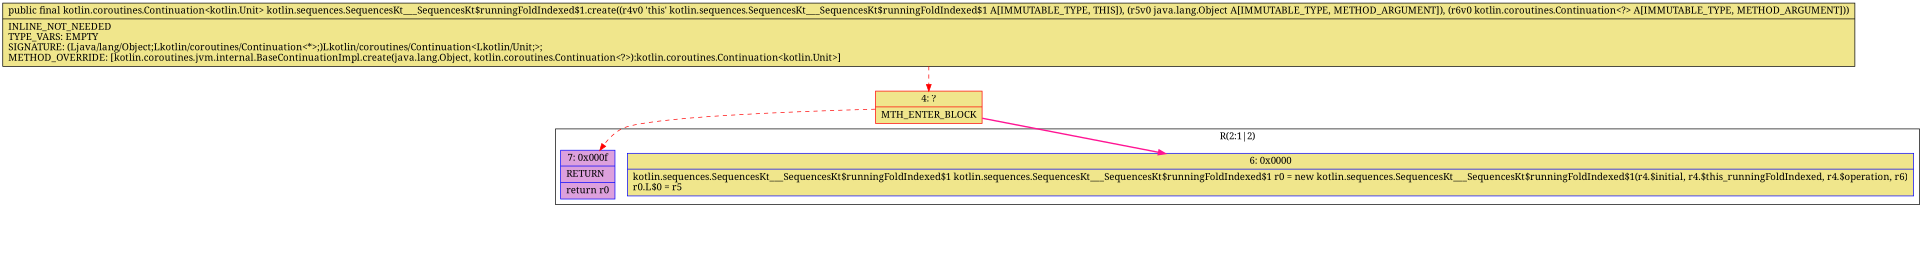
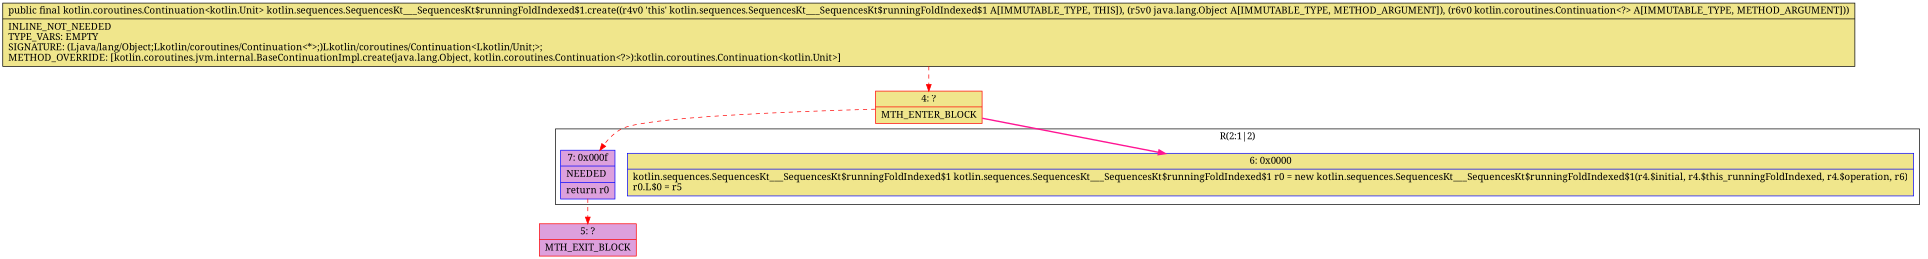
(585, 174) -> (586, 174)
none -> (588, 240)
